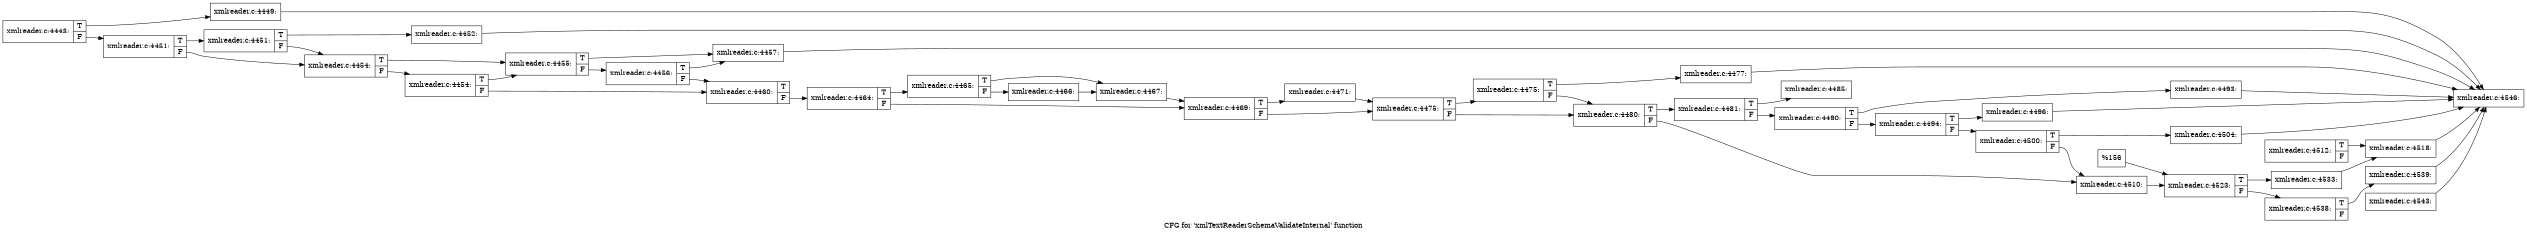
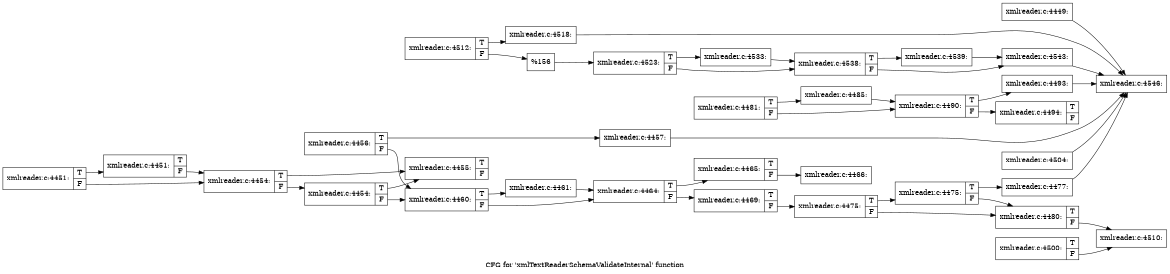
(44, 32) -> none
(447, 35) -> none
none -> (505, 55)
(648, 56) -> none
(595, 70) -> none
none -> (938, 72)
(1131, 92) -> none
(1320, 93) -> none
none -> (881, 100)
(1663, 109) -> none
(2017, 112) -> none
(1965, 130) -> none
(2112, 135) -> none
(2462, 142) -> (985, 57)
(2357, 165) -> (780, 60)
(2153, 185) -> none
none -> (541, 188)
